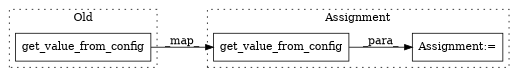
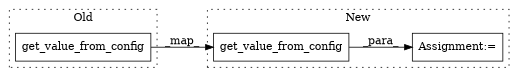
(358, 18) -> (358, 18)
